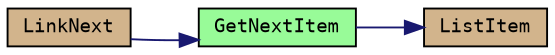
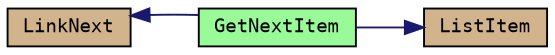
(155, 40) -> (174, 15)
